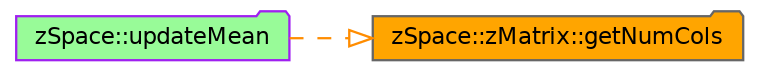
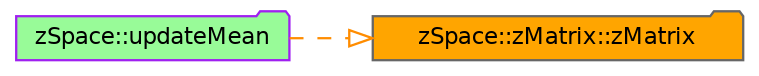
(558, 38) -> (558, 38)
